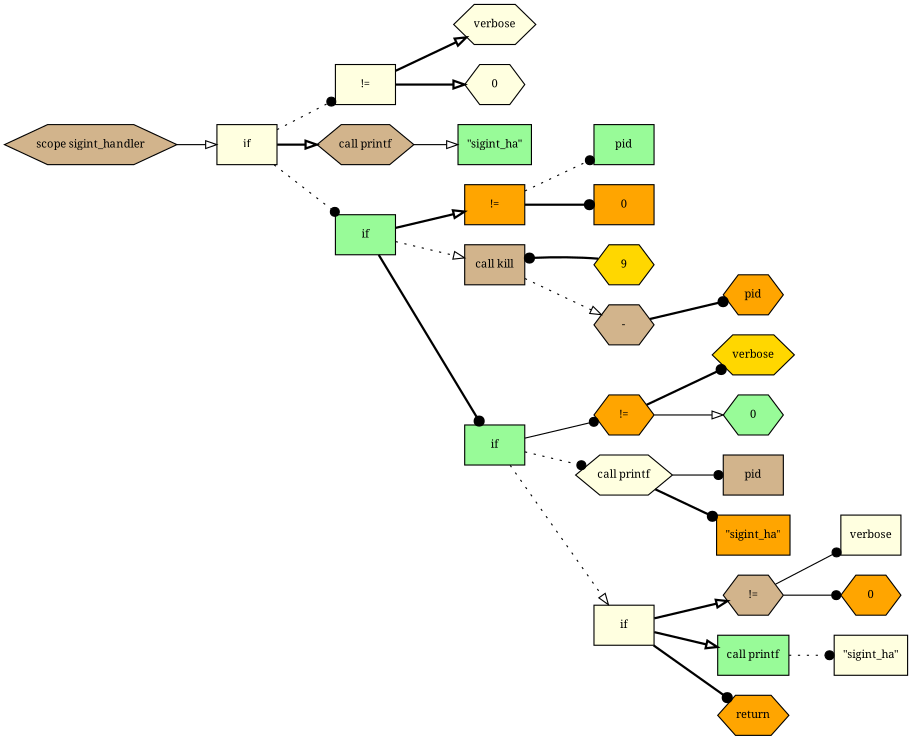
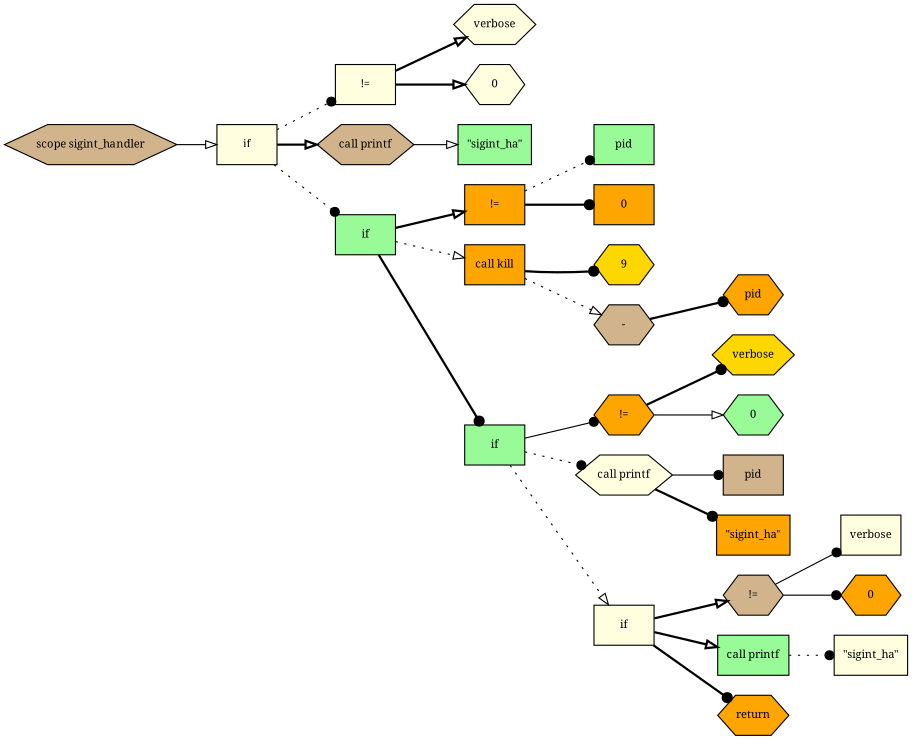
(566, 257) -> (557, 272)
(495, 265) -> (495, 265)
